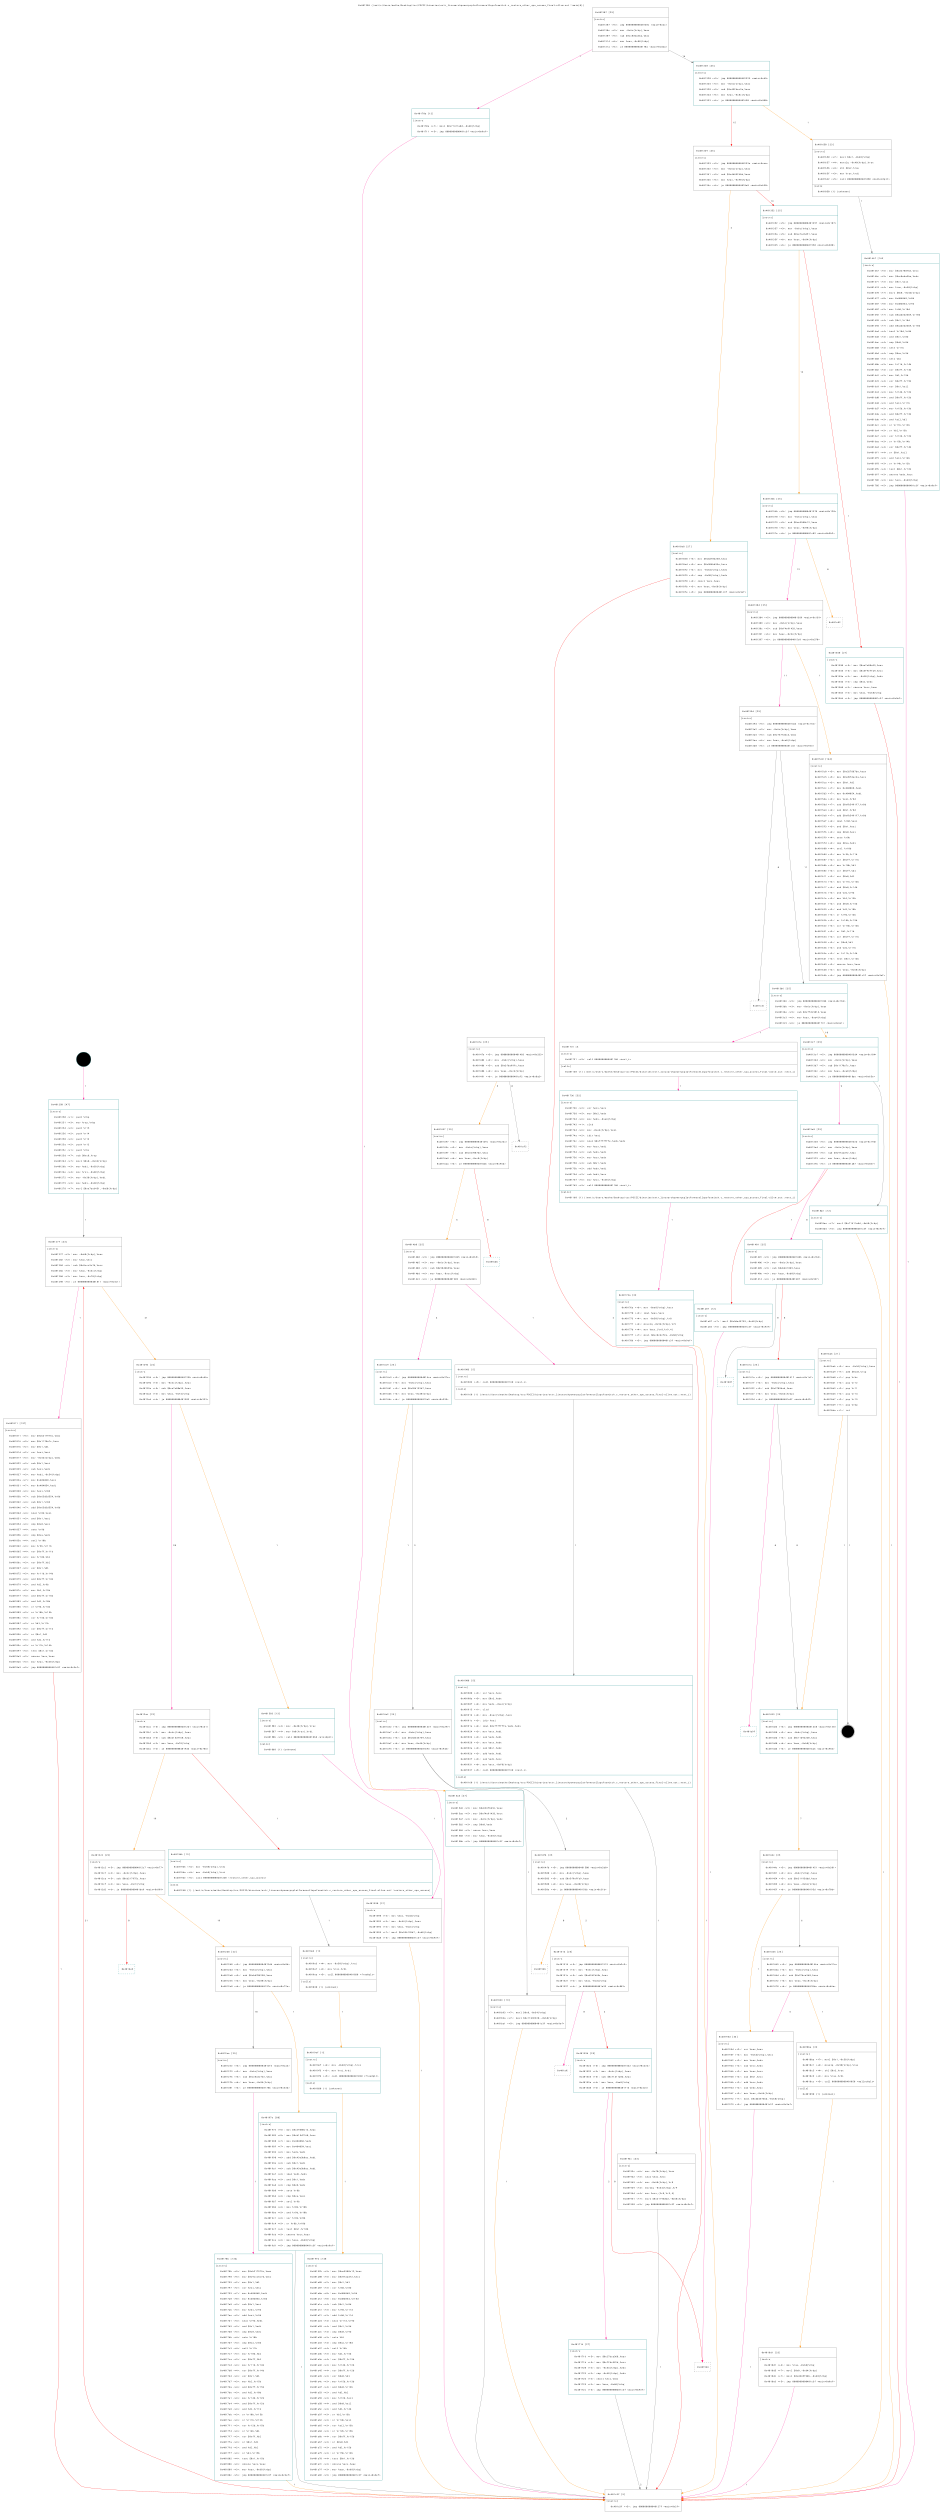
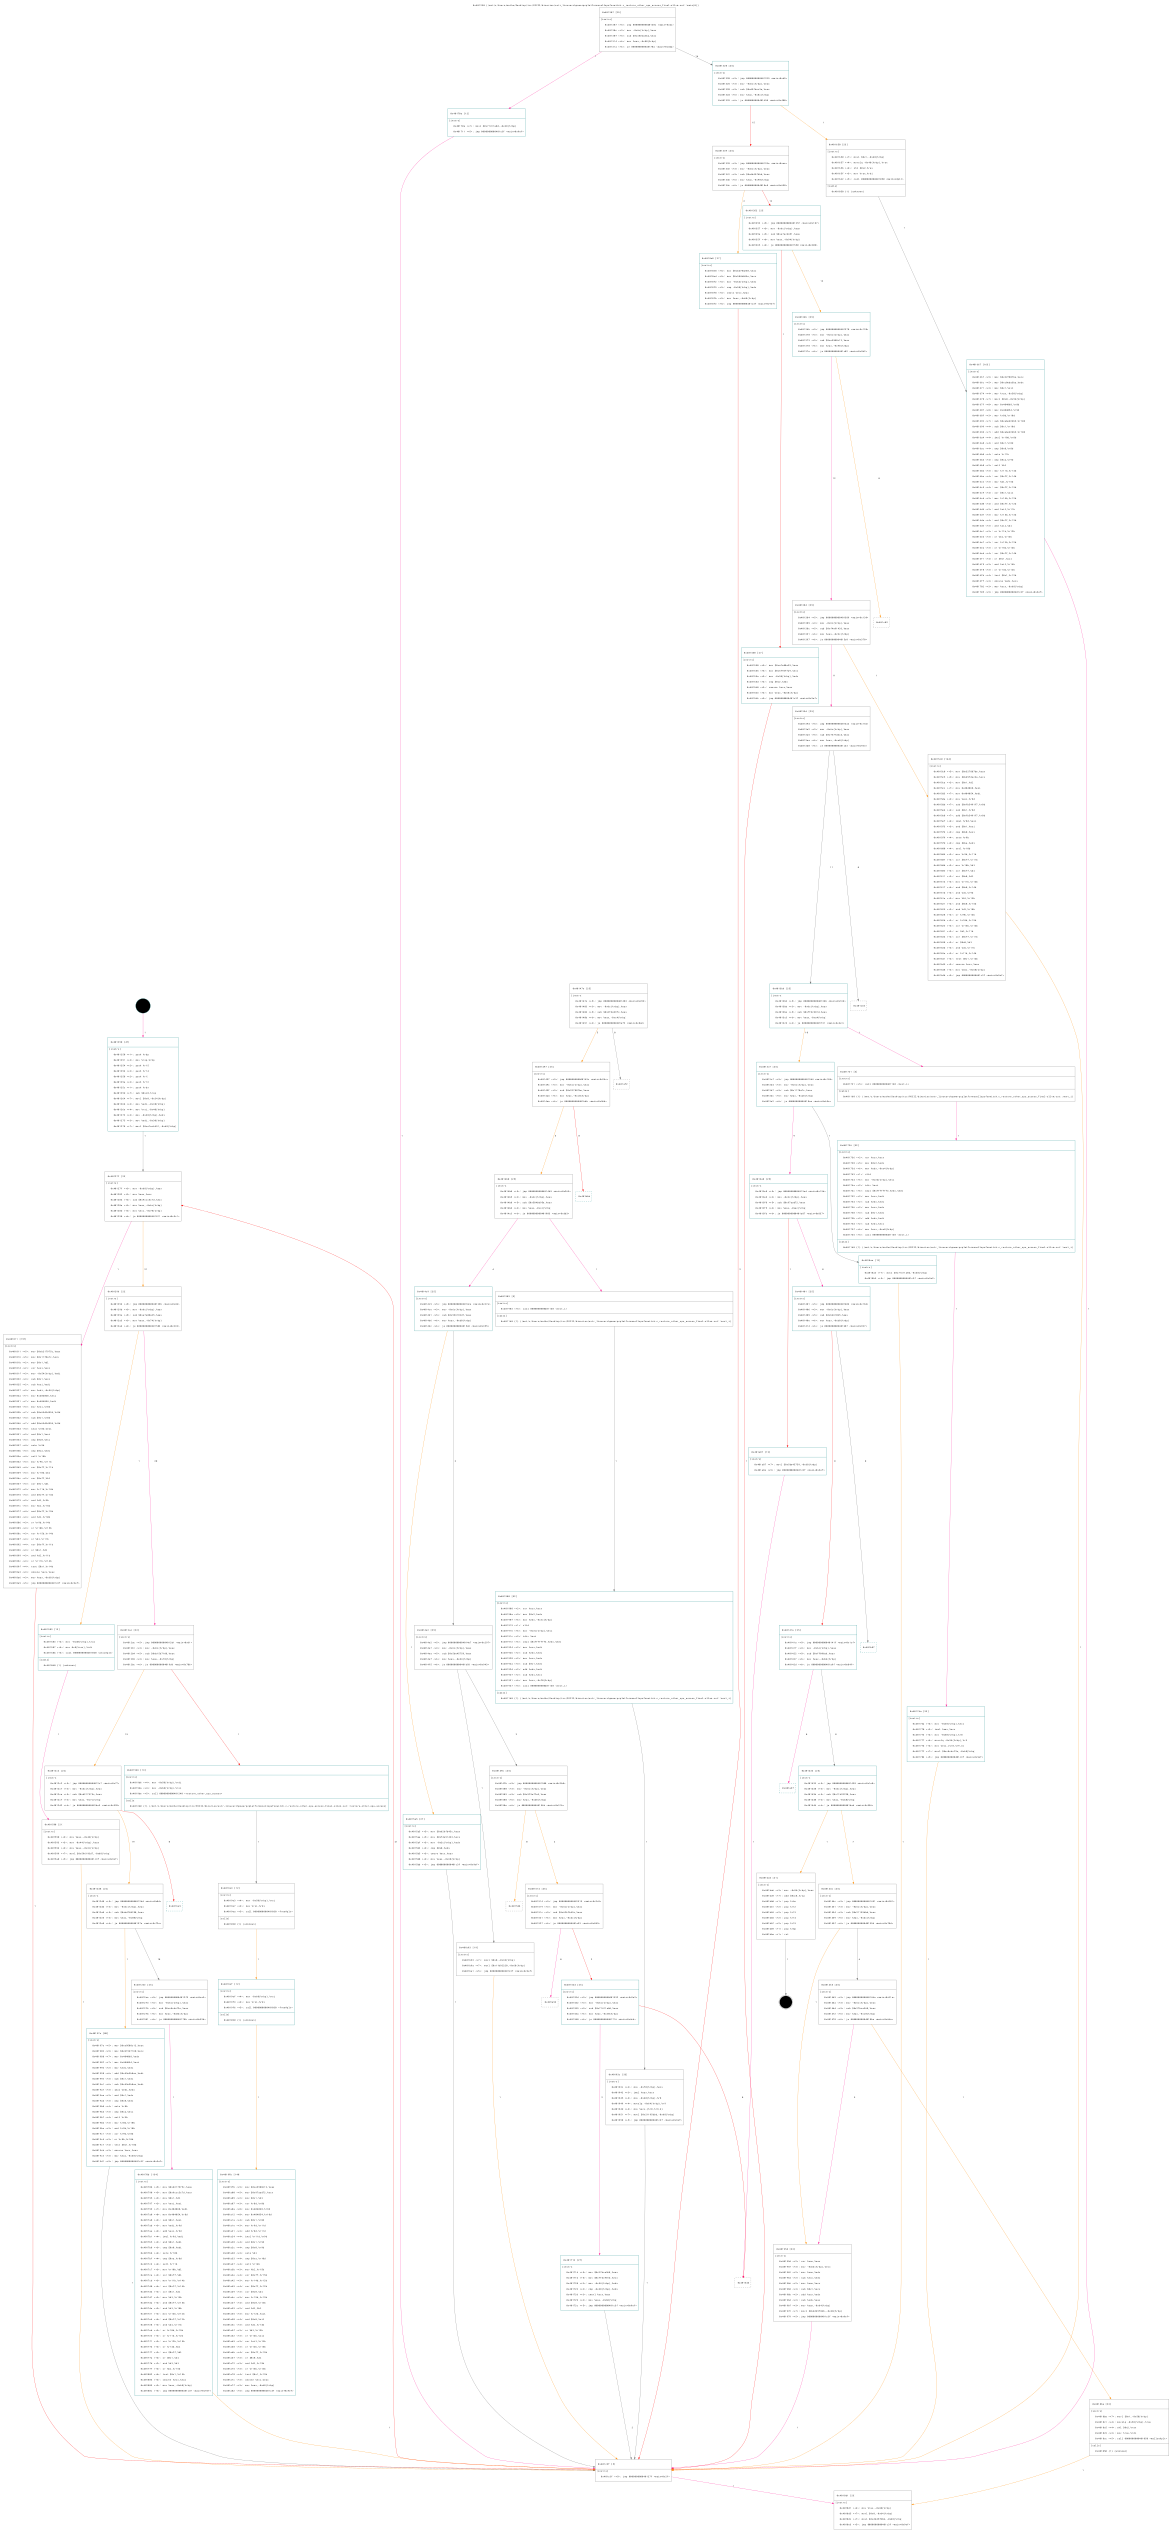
(822, 1561) -> (815, 1841)
(761, 2467) -> (752, 2490)
